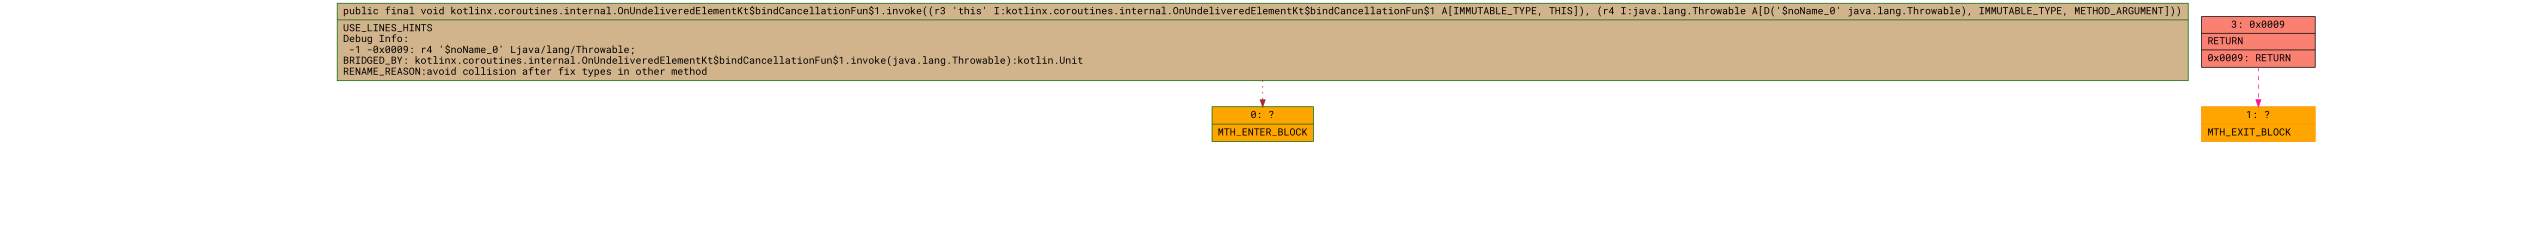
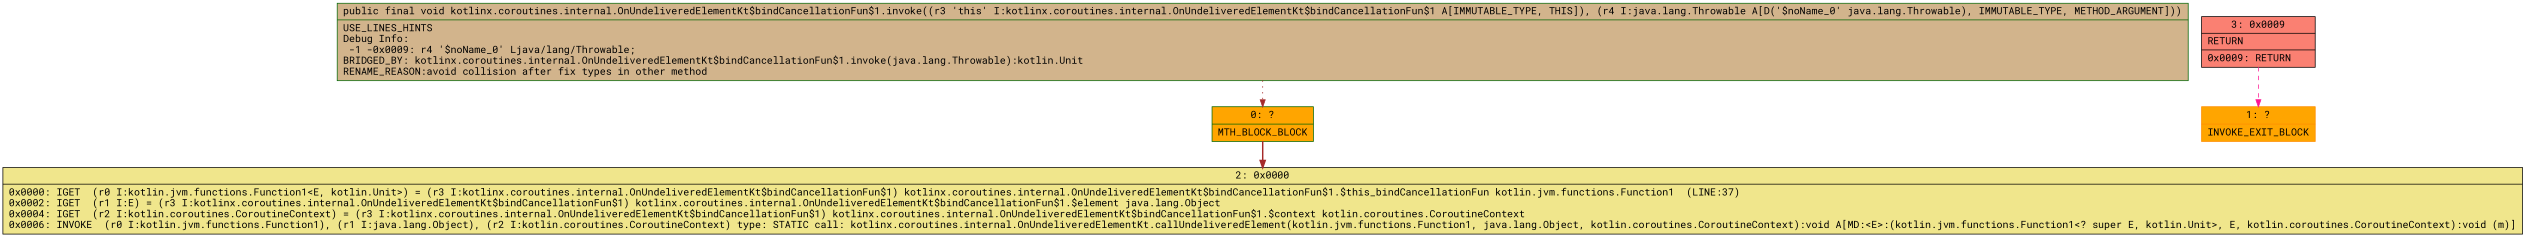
(1263, 132) -> (1263, 132)
(2249, 132) -> (2258, 132)
none -> (1263, 201)
